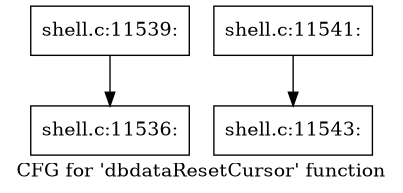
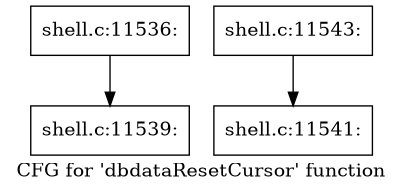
(110, 74) -> (110, 74)
(293, 74) -> (293, 74)
